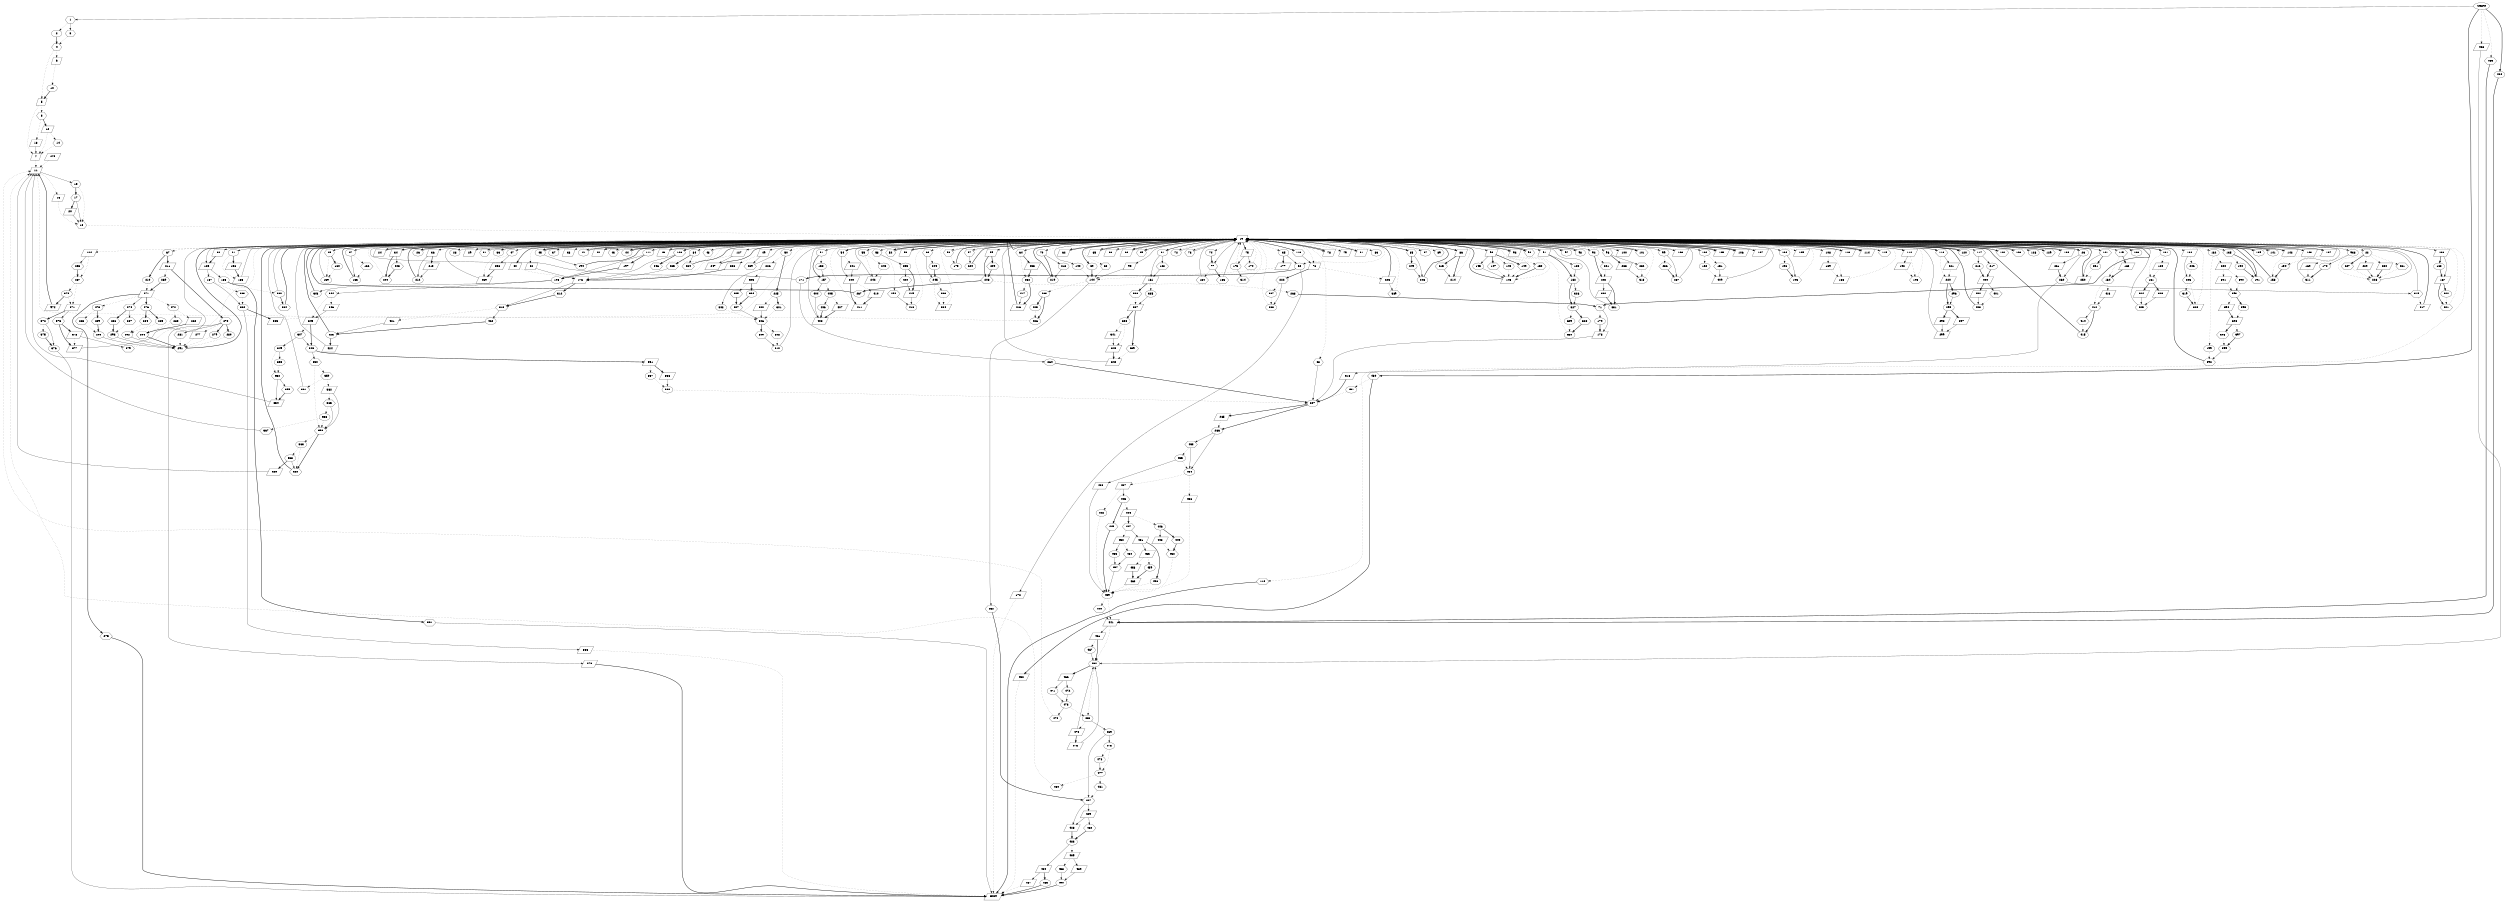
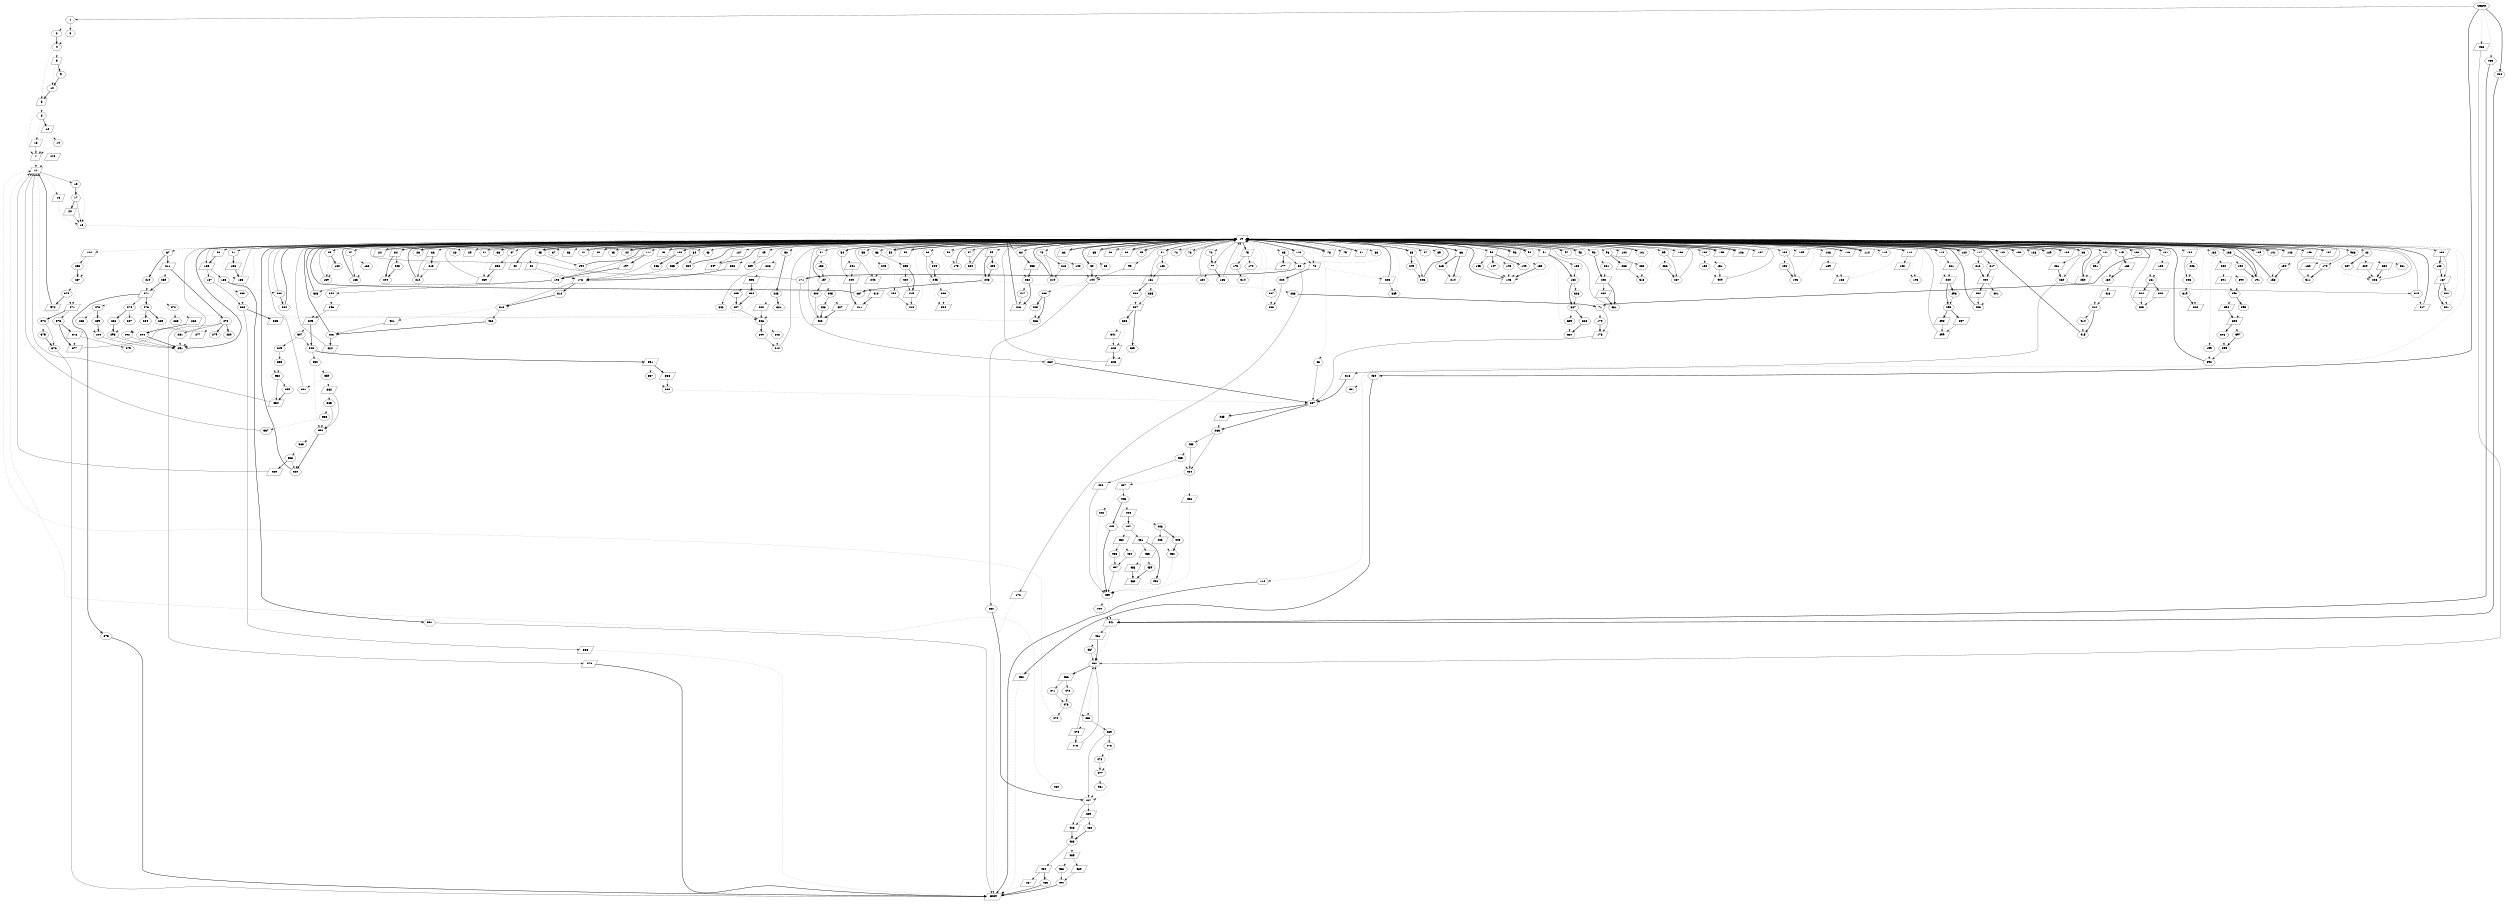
none -> (61, 75)
(1049, 265) -> (1049, 265)
(1079, 780) -> (1108, 790)
